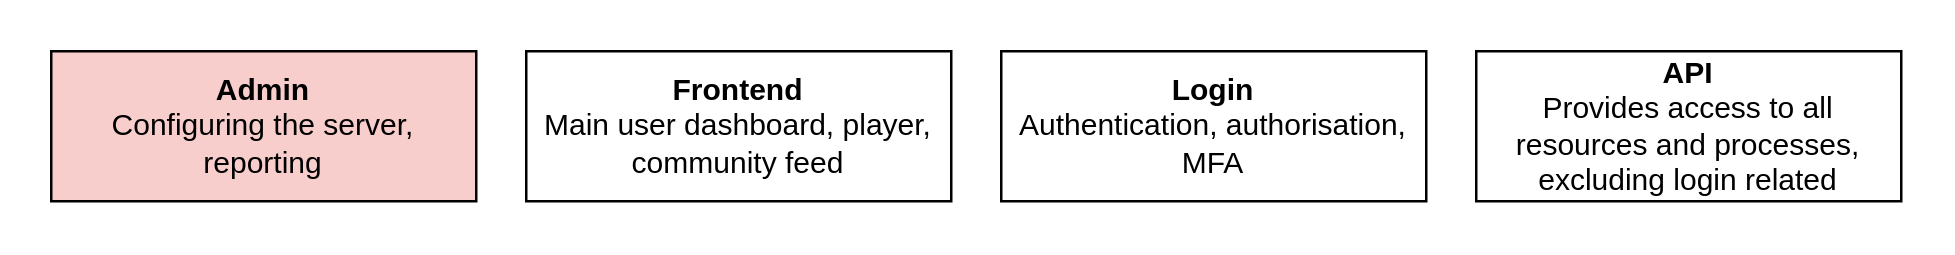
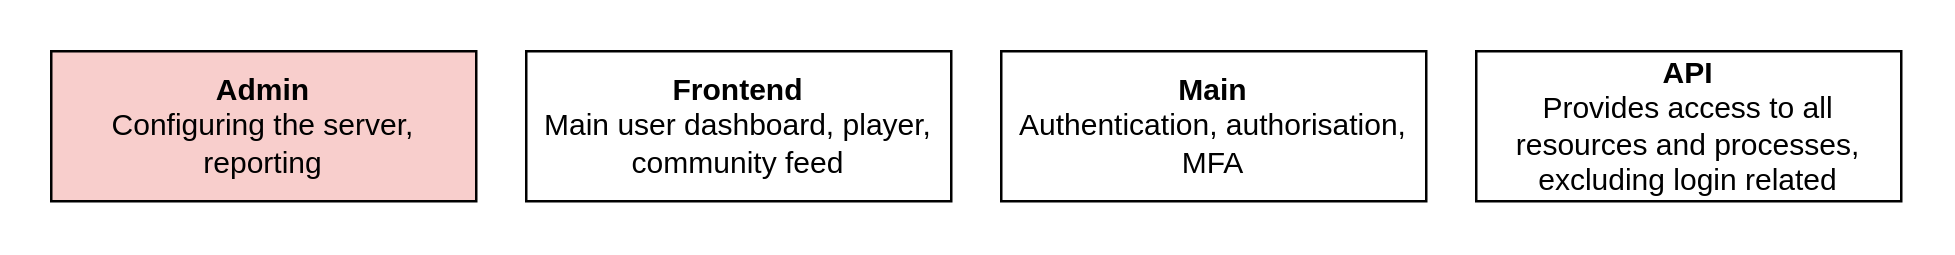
(1214, 126) -> (1214, 126)
